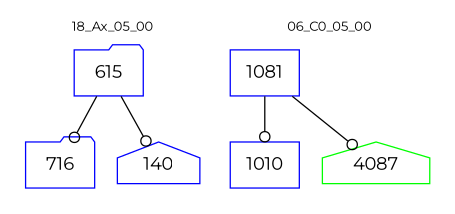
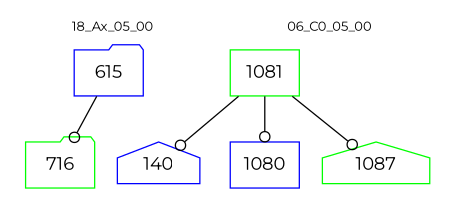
(265, 73) -> (265, 73)
(132, 116) -> (201, 128)
(60, 165) -> (60, 165)
(265, 165) -> (265, 165)
(376, 165) -> (376, 165)
